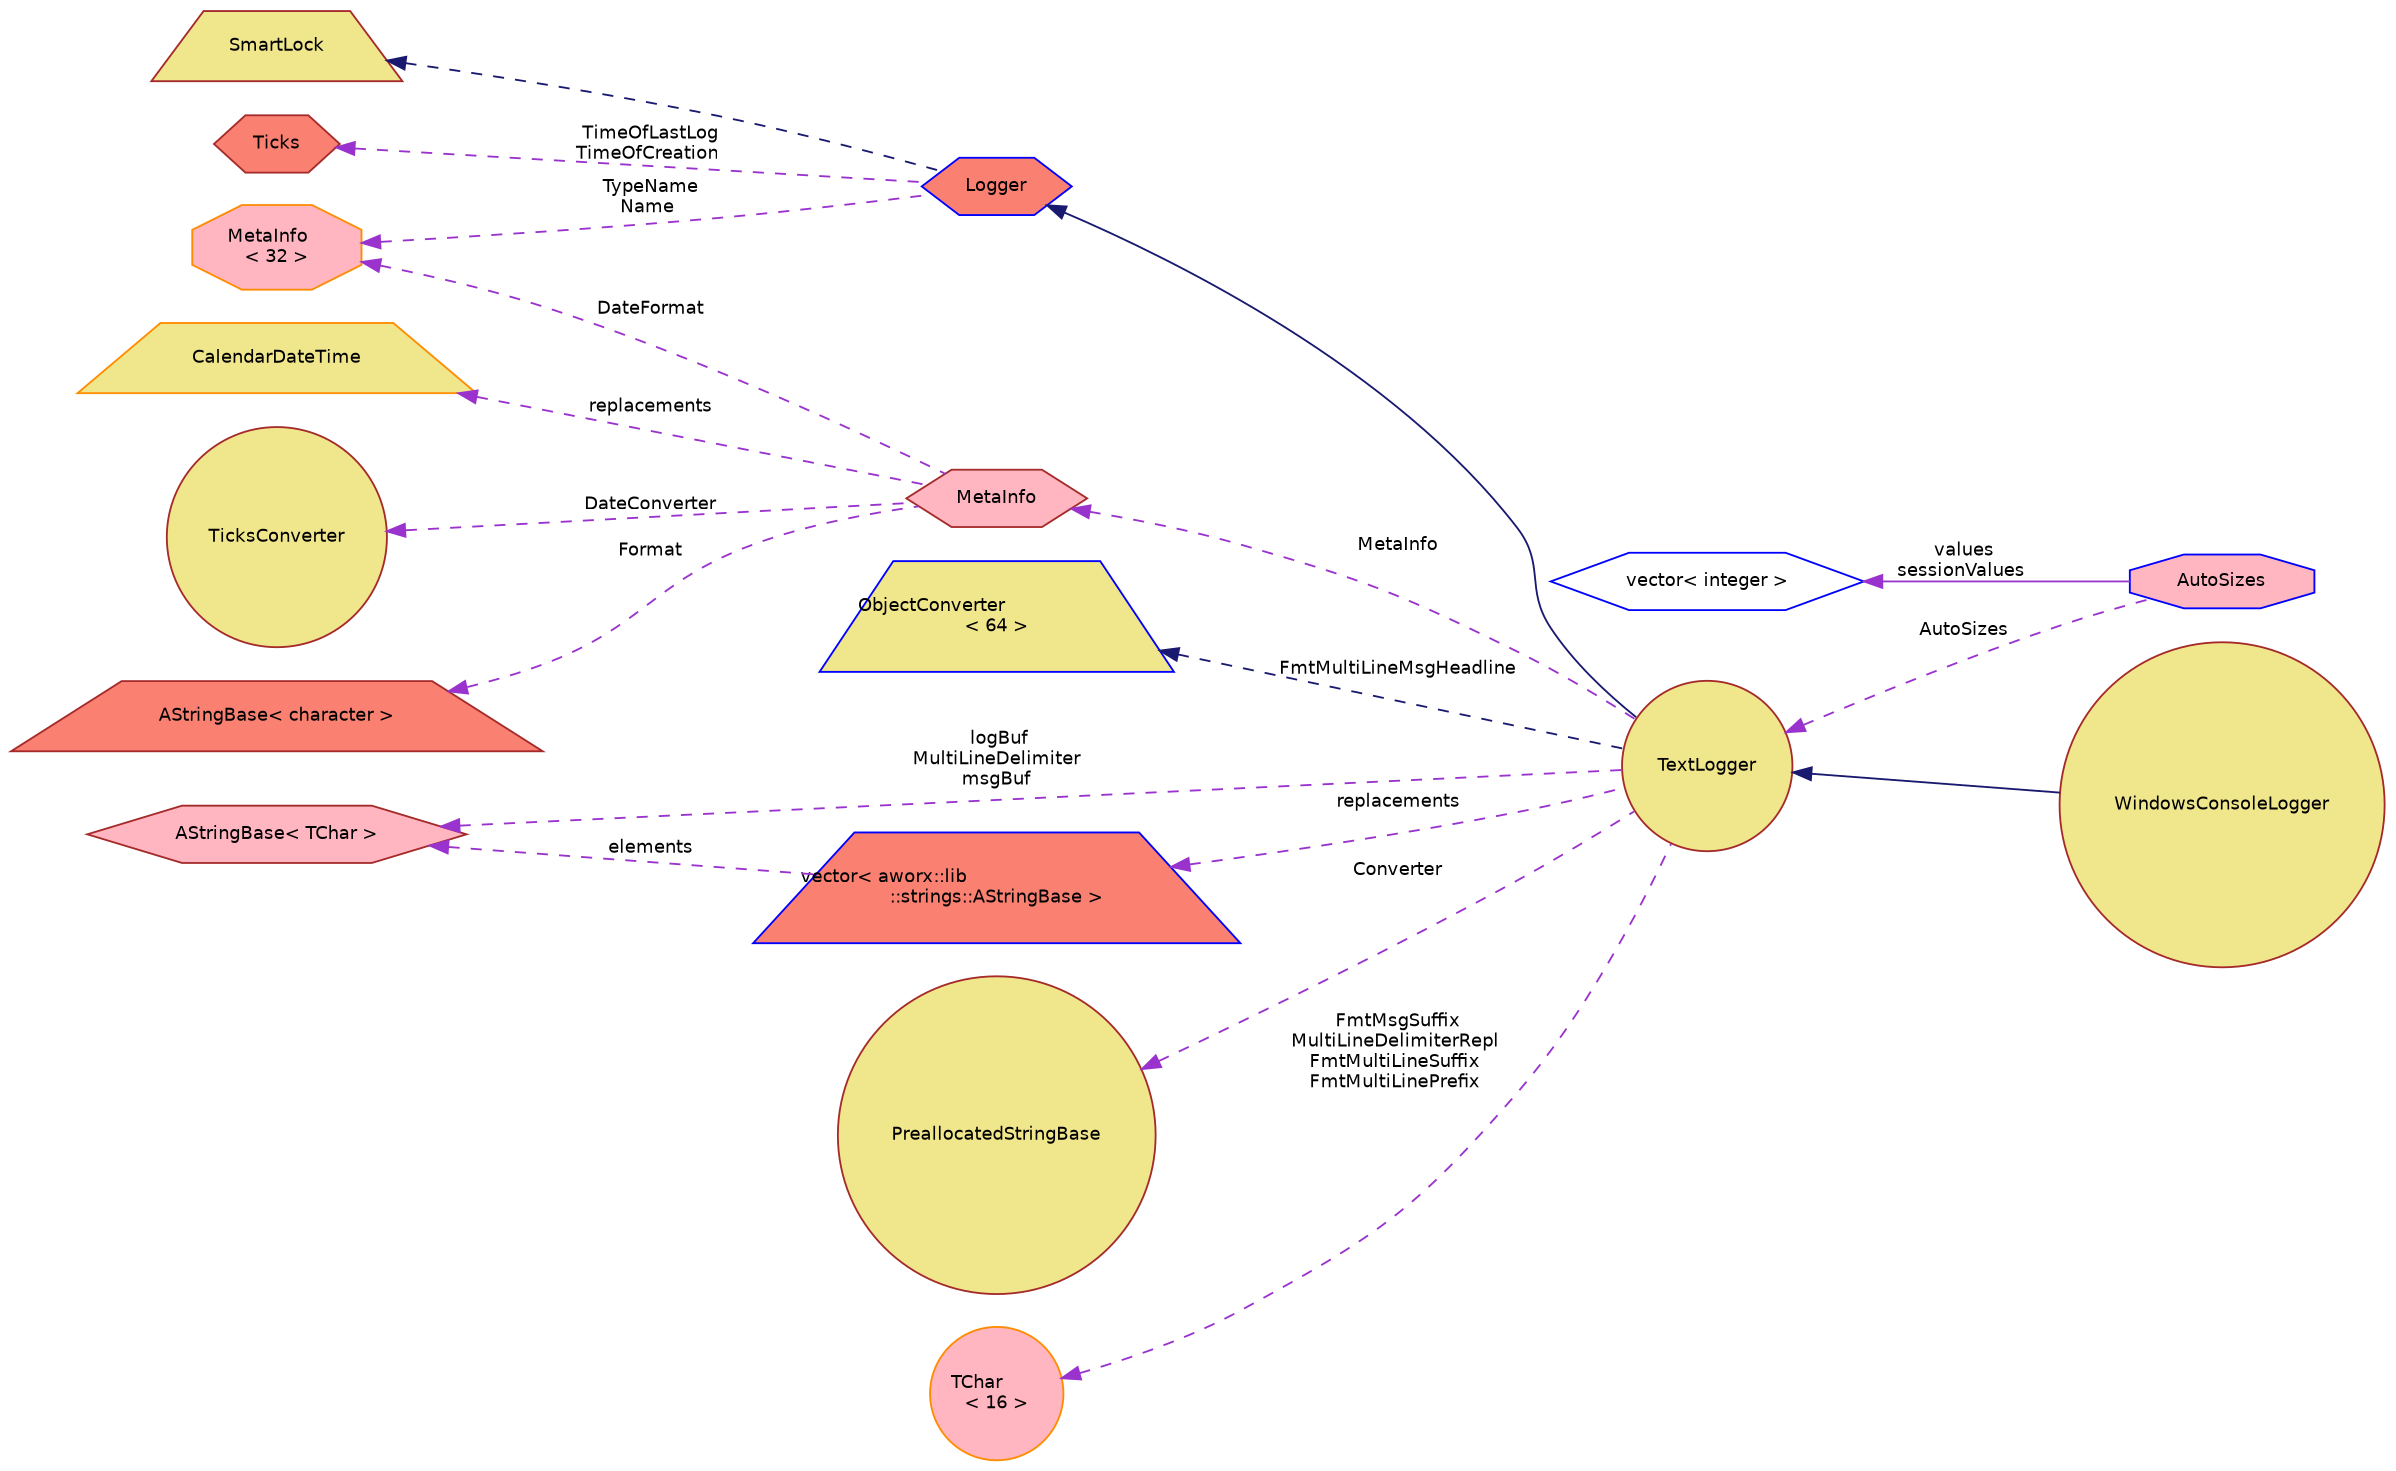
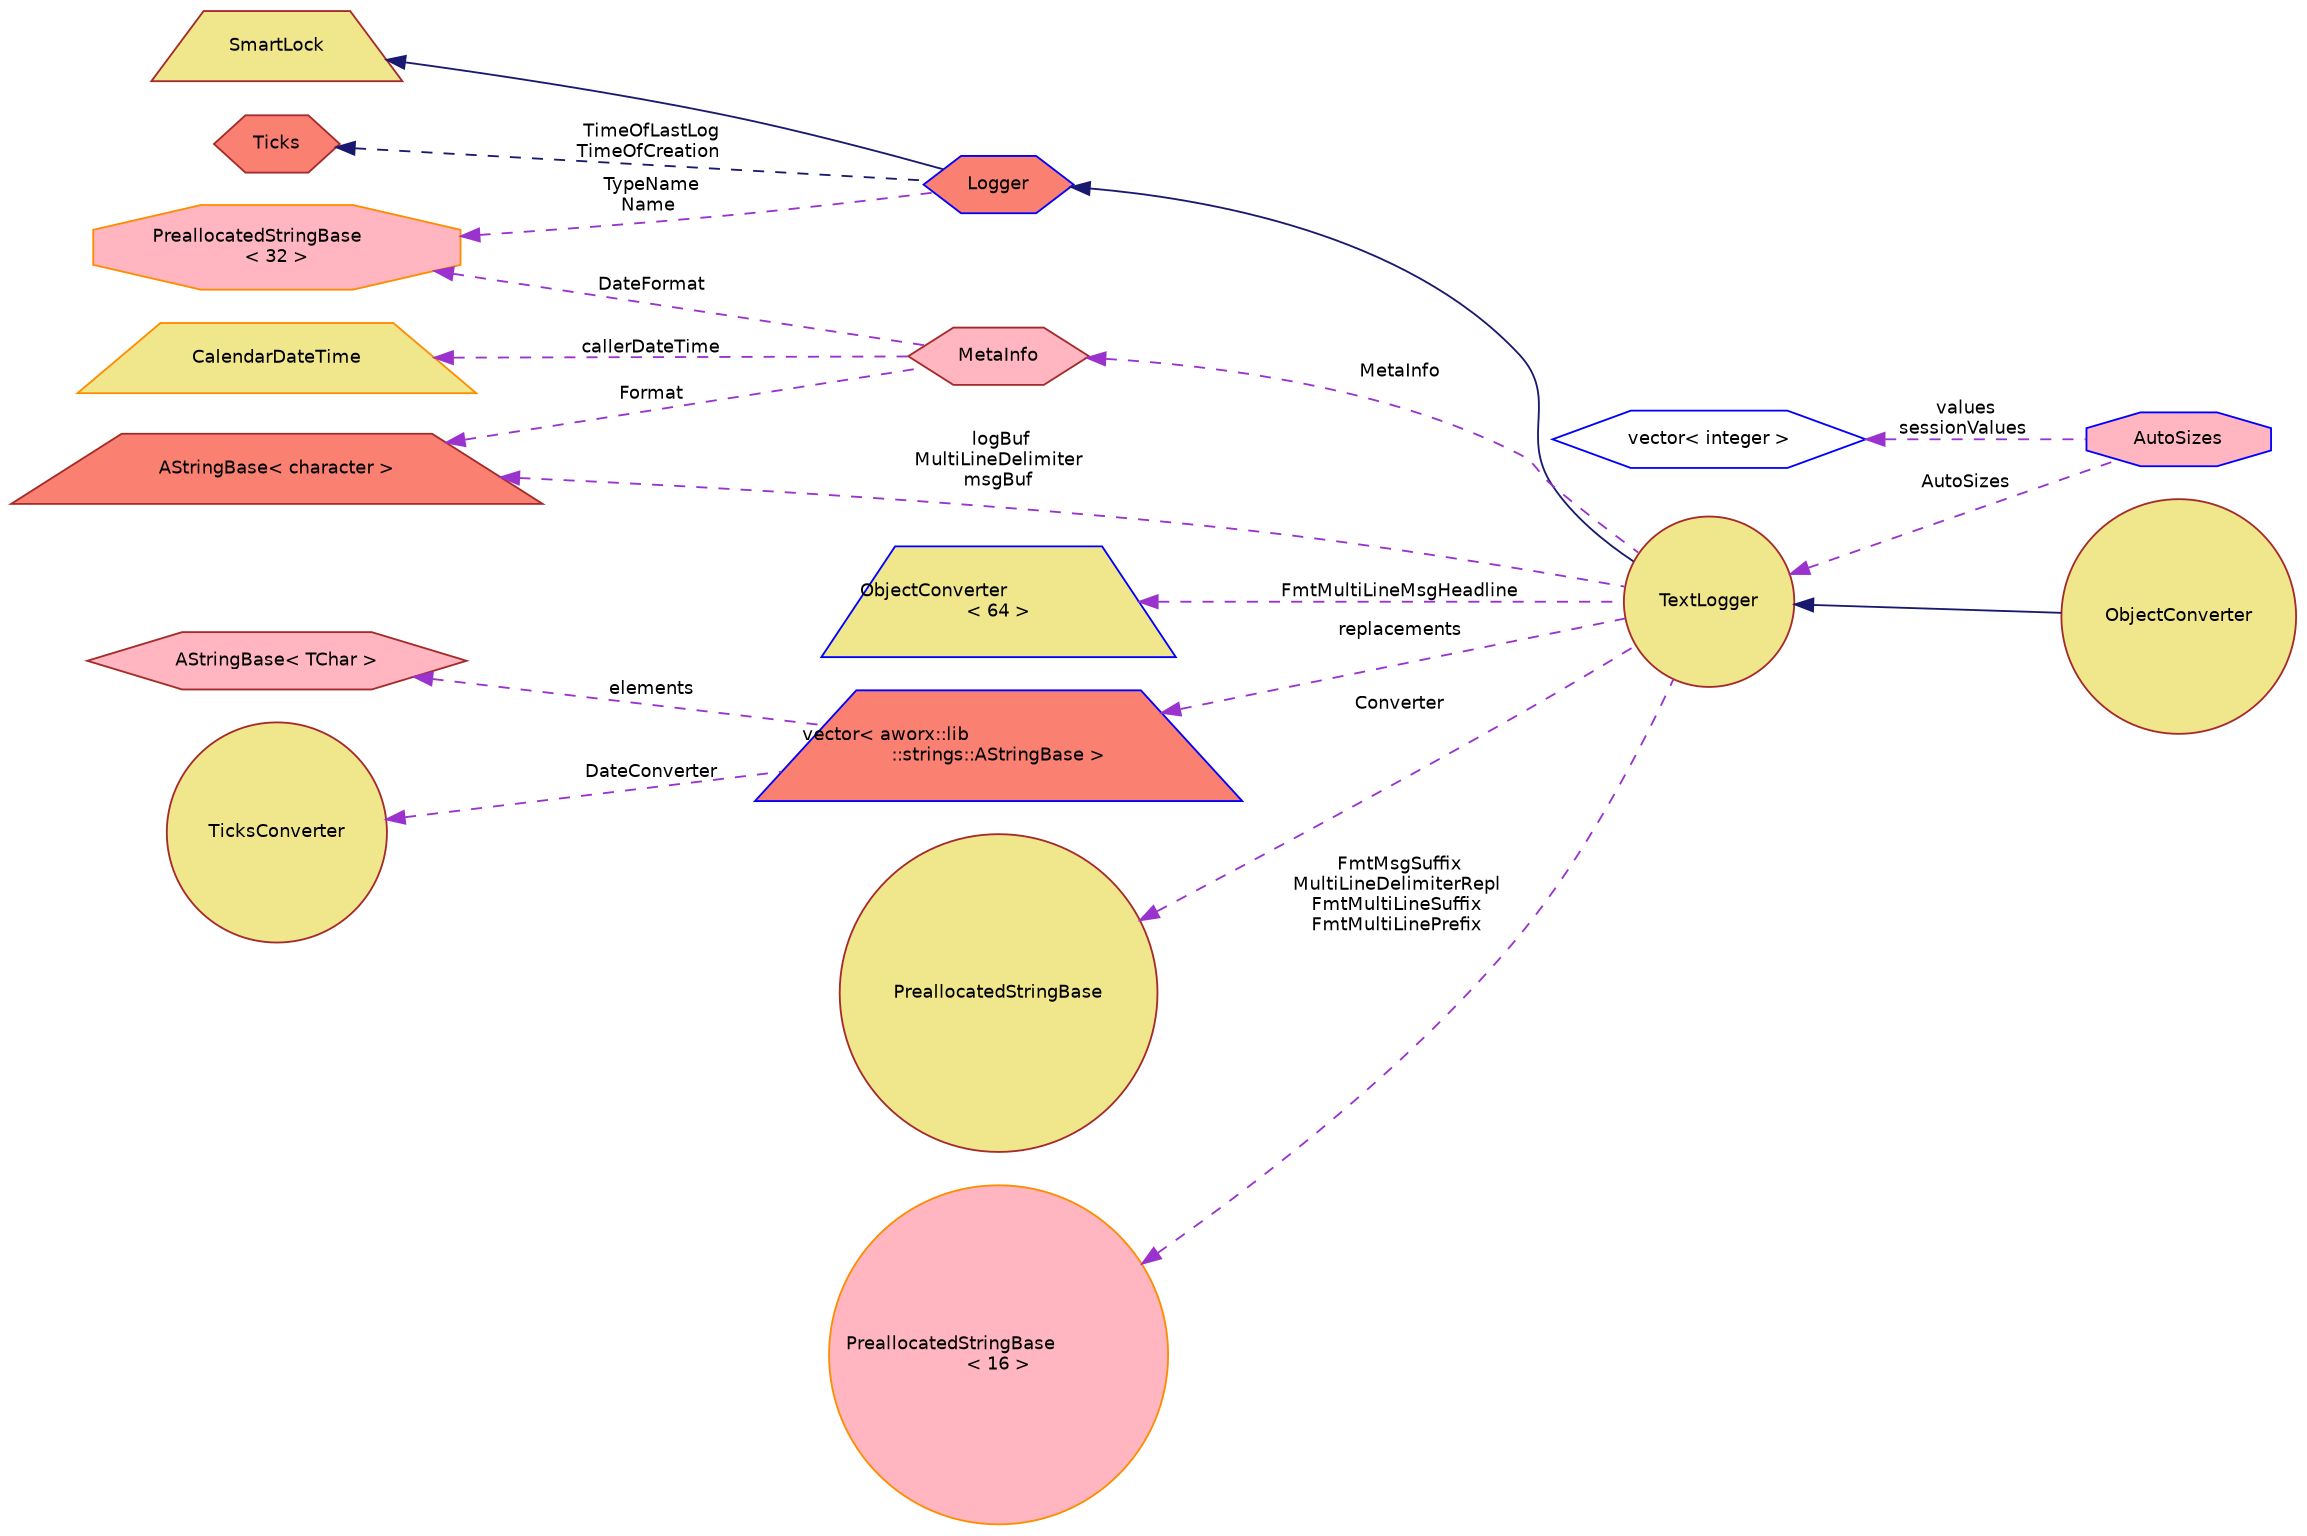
(675, 107) -> (676, 106)
(641, 165) -> (642, 165)
(277, 247) -> (277, 247)
(648, 407) -> (649, 348)
(659, 517) -> (593, 794)
(2006, 581) -> (1986, 439)
(1401, 702) -> (1391, 602)
(1041, 798) -> (1074, 513)
(2222, 805) -> (2179, 617)
(997, 1394) -> (999, 1355)
